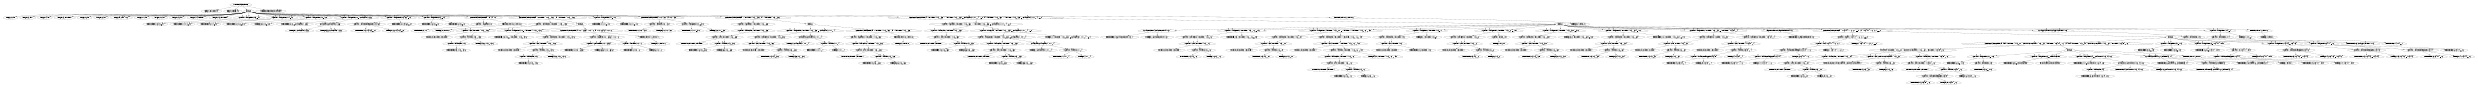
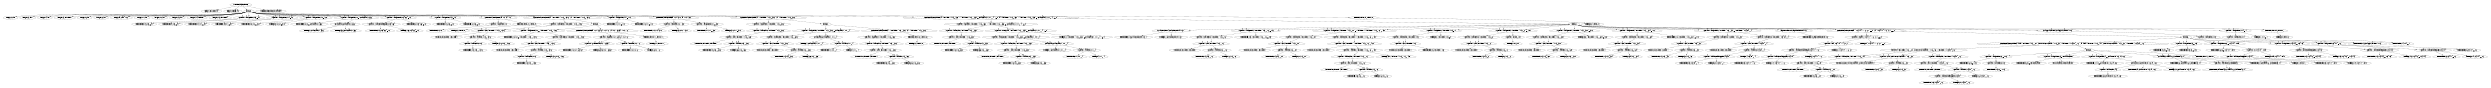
none -> (171, 24)
